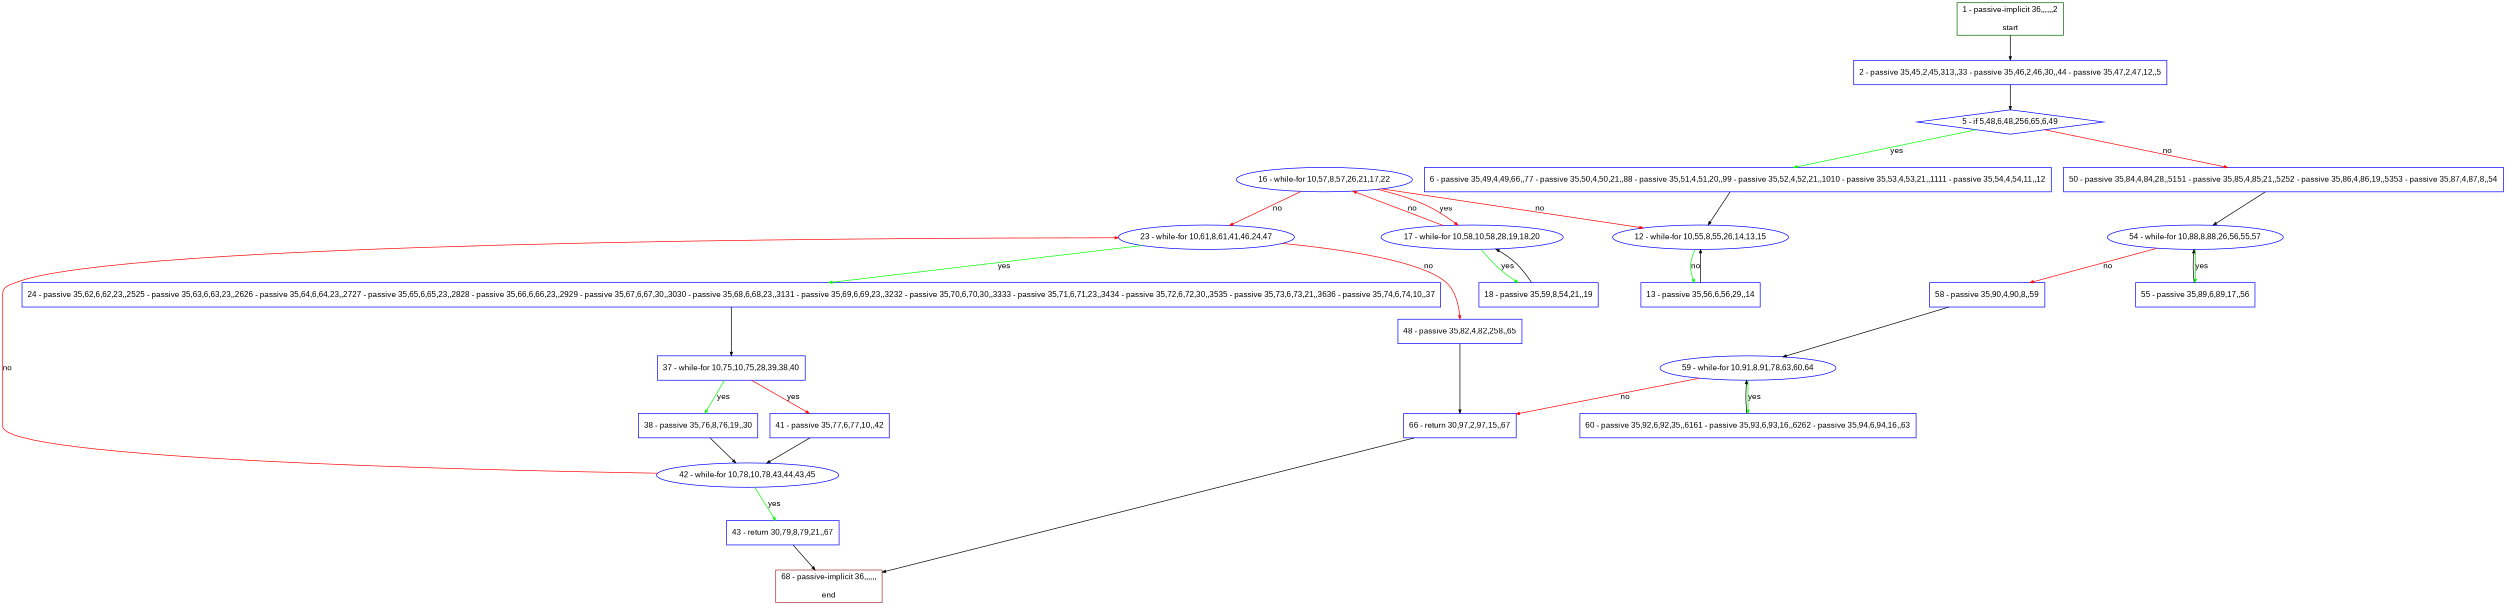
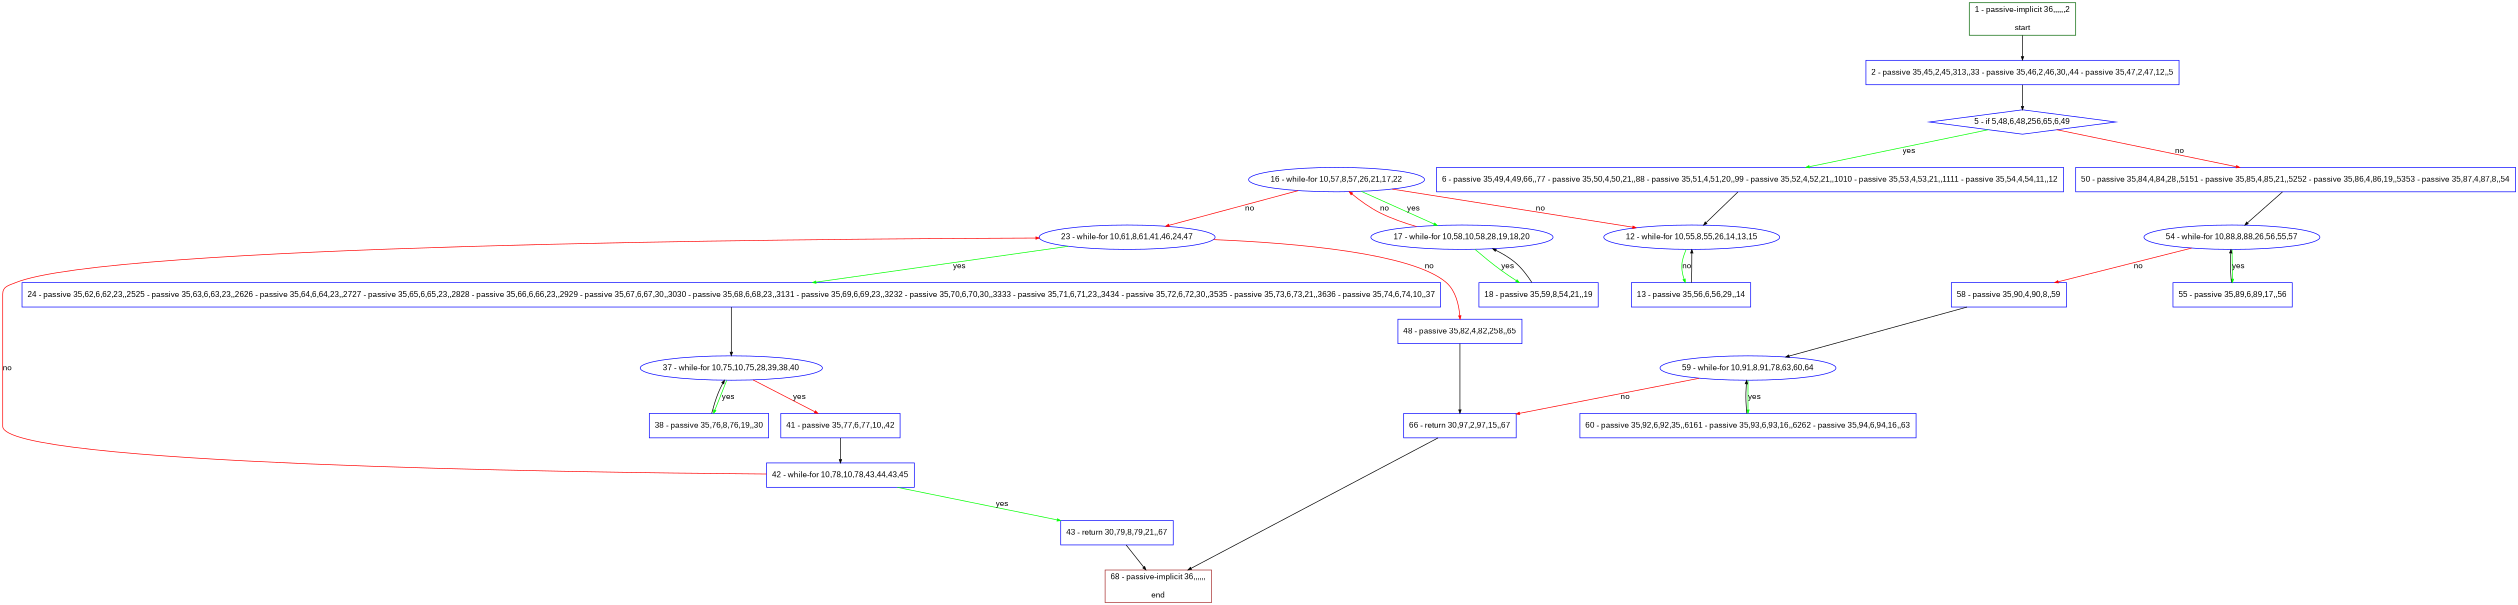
(1418, 202) -> (1398, 208)
(731, 368) -> (731, 368)
(722, 449) -> (716, 398)
(748, 475) -> (840, 475)
